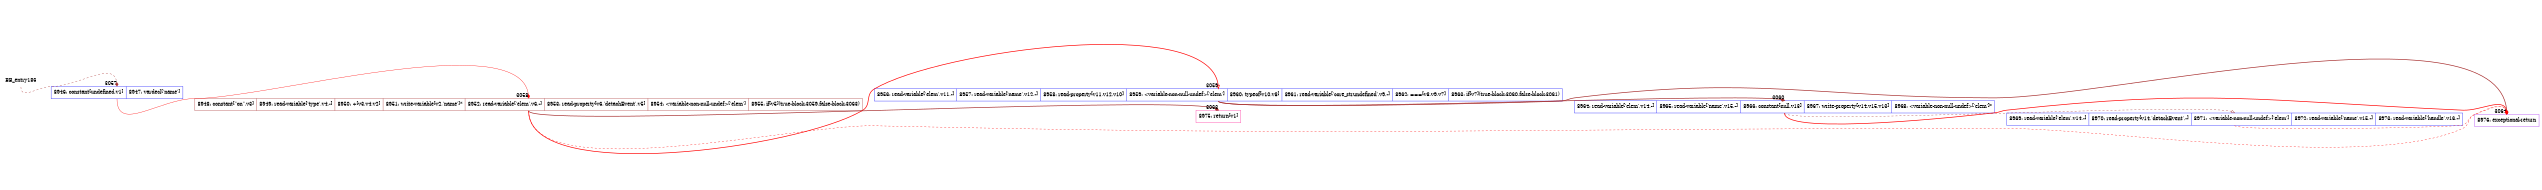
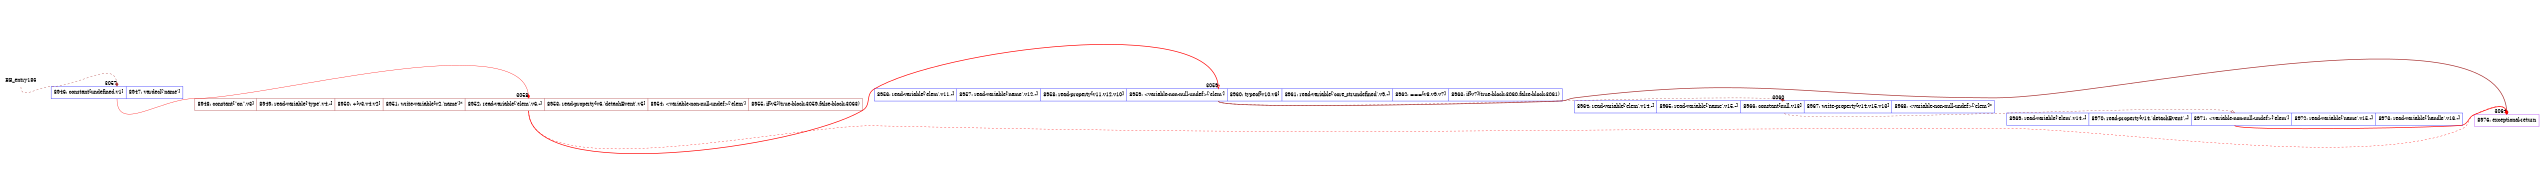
(2145, 99) -> none
(1584, 100) -> (1584, 100)
(1218, 116) -> none
(2374, 128) -> (2374, 128)
